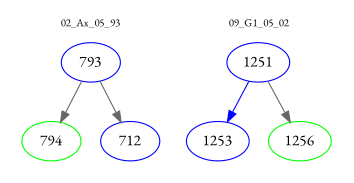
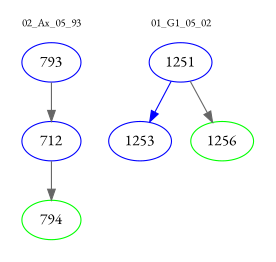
(259, 24) -> (181, 24)
(74, 97) -> (51, 175)
